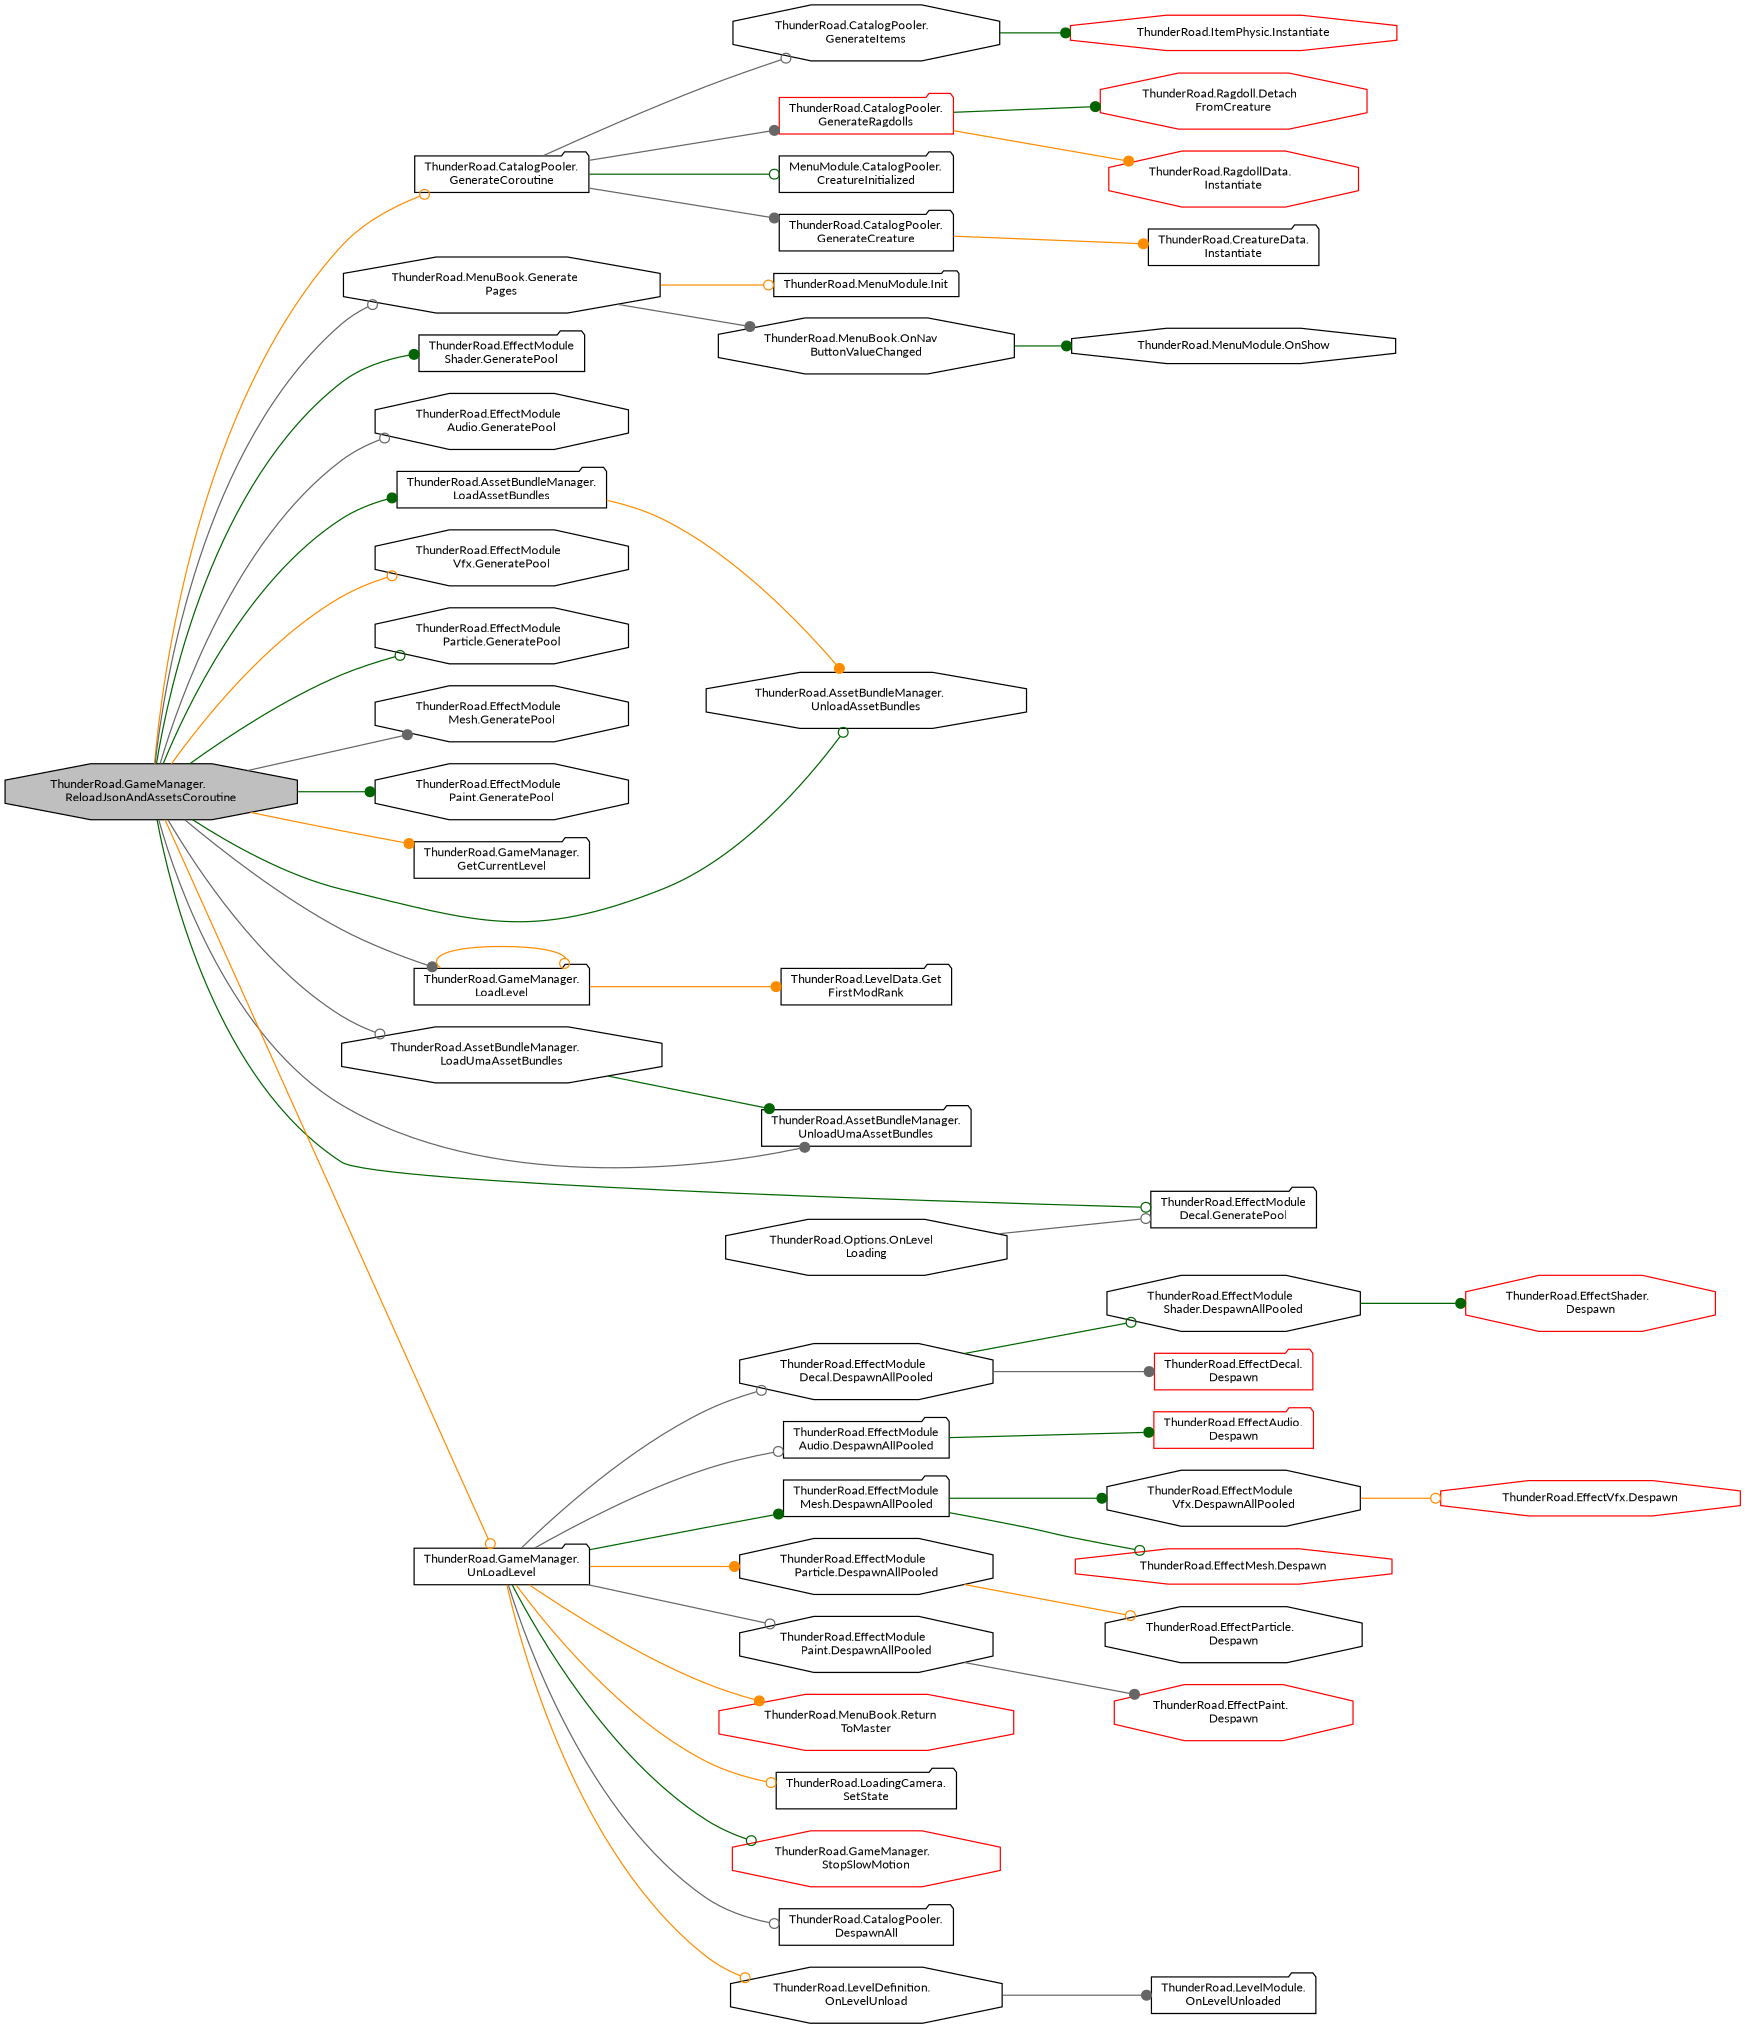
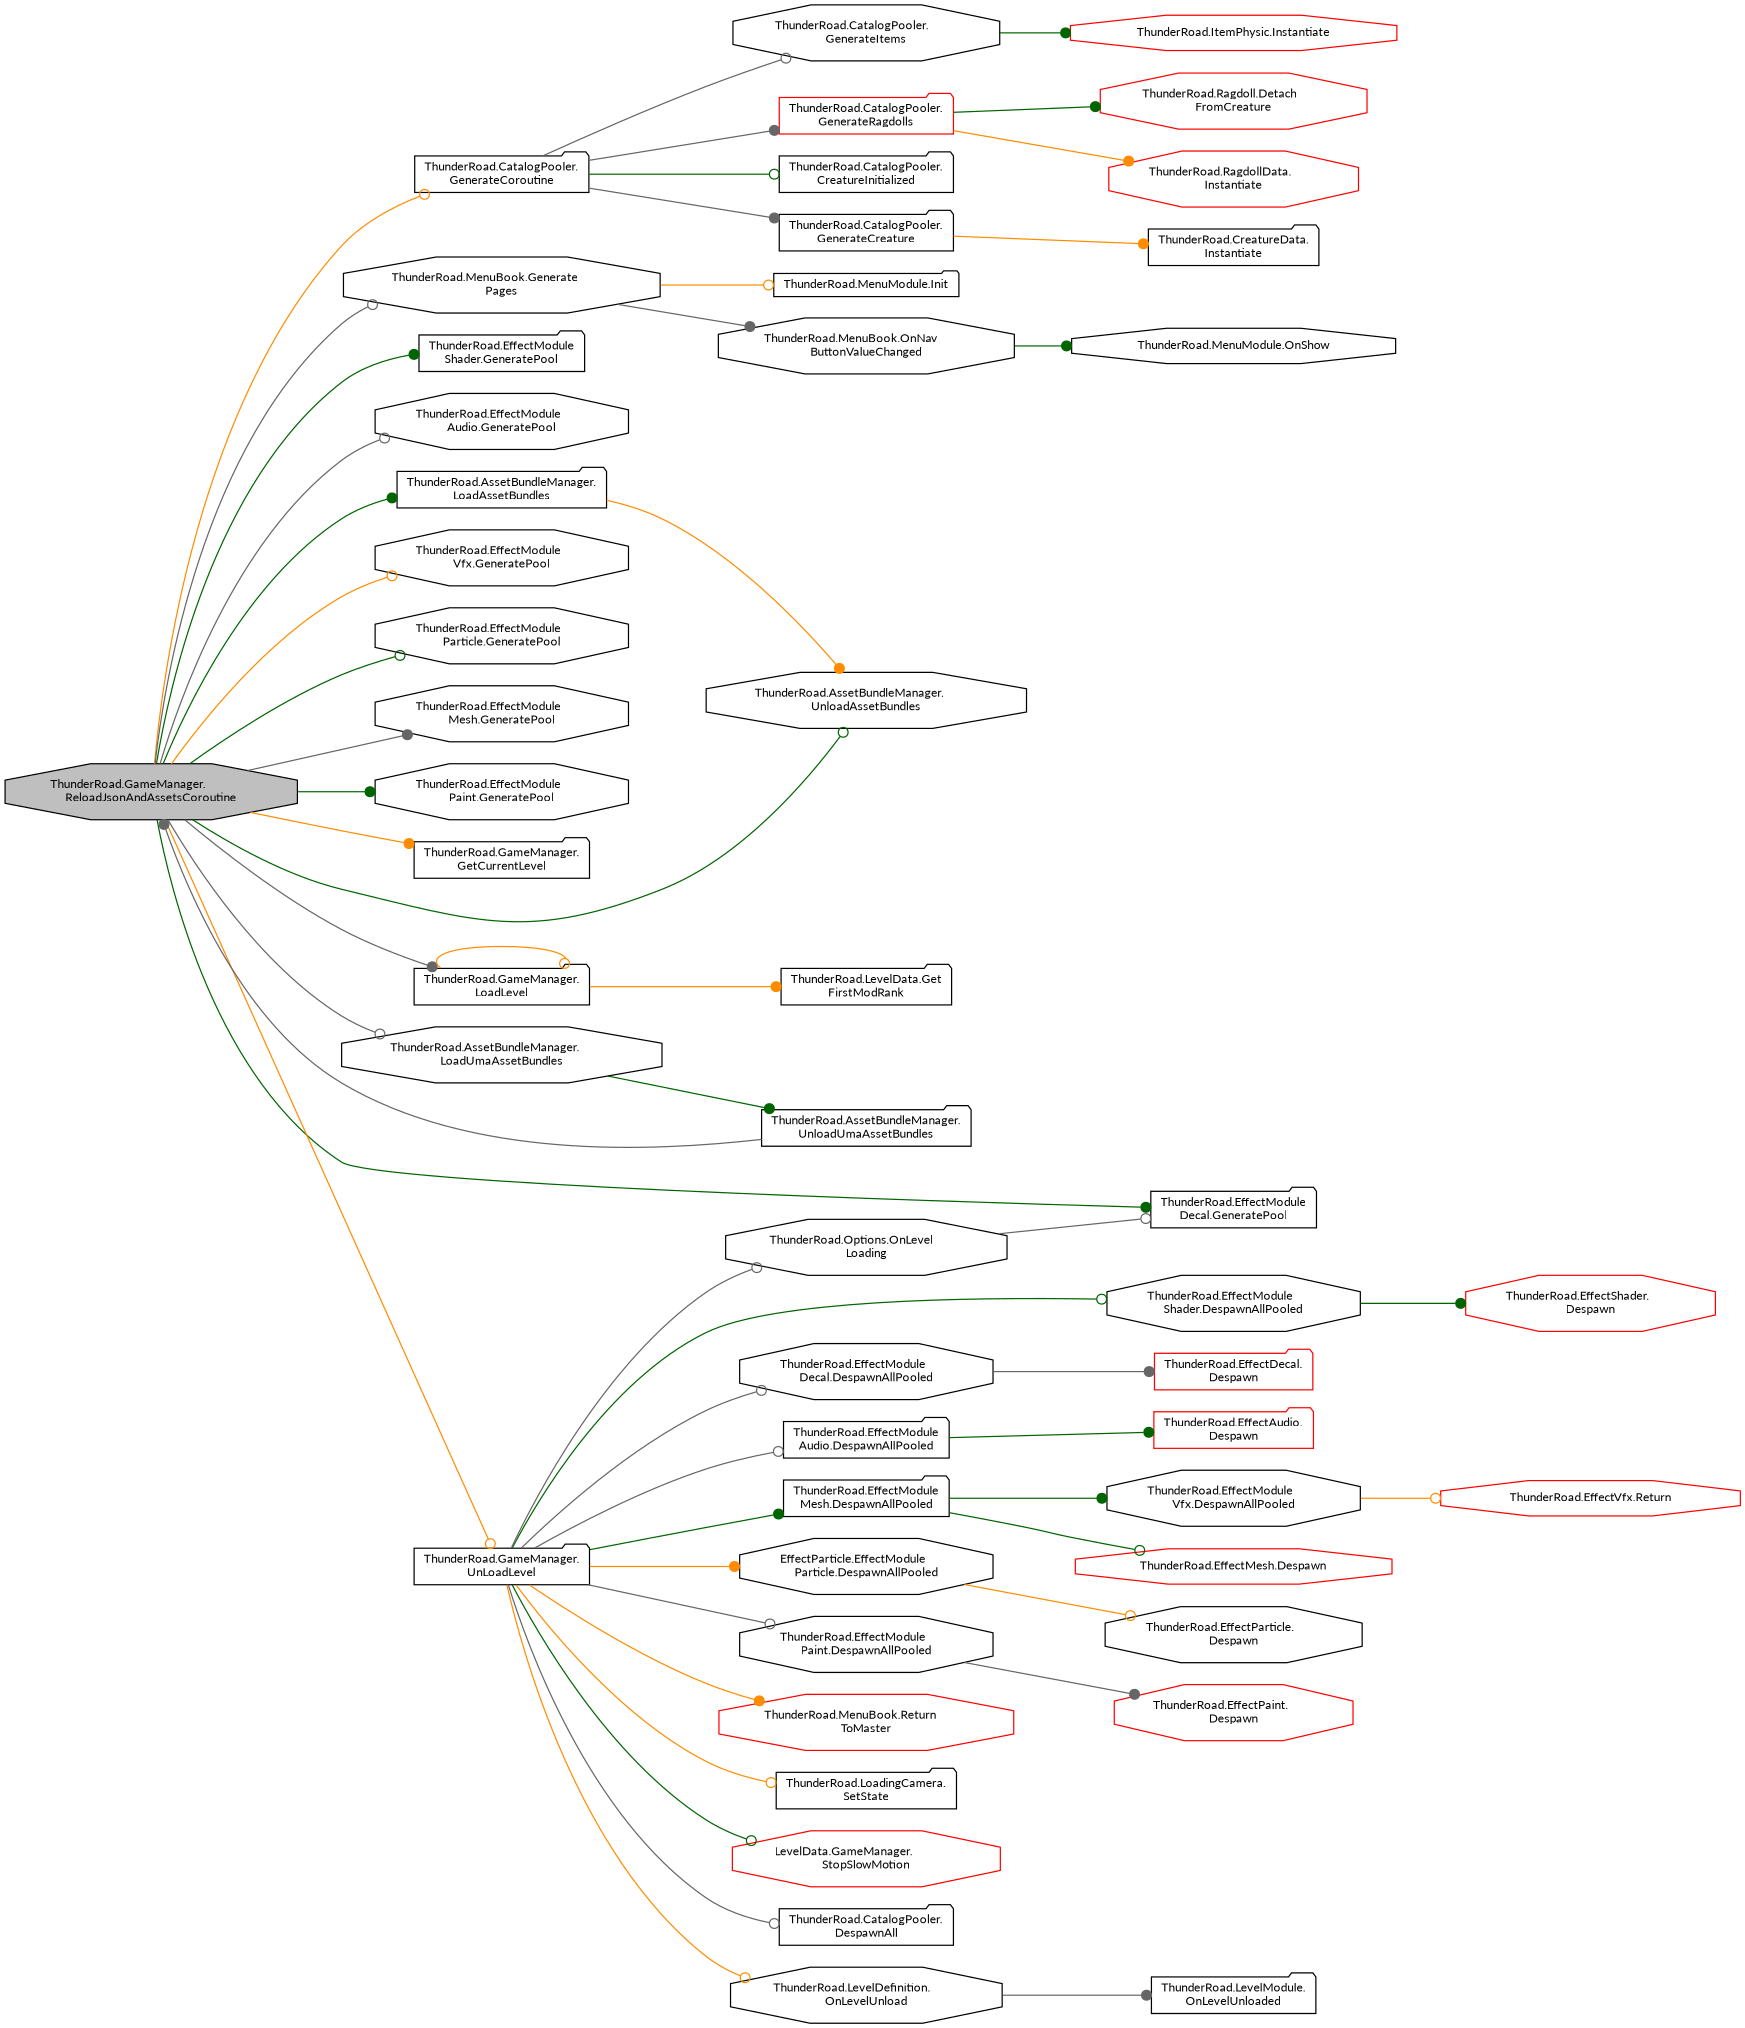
(866, 174) -> (866, 174)
(397, 1132) -> (394, 1109)
(542, 1183) -> (542, 1183)
(1045, 1338) -> (754, 1318)
none -> (609, 1388)
(1591, 1498) -> (1591, 1498)
(866, 1566) -> (866, 1566)
(866, 1859) -> (866, 1859)
